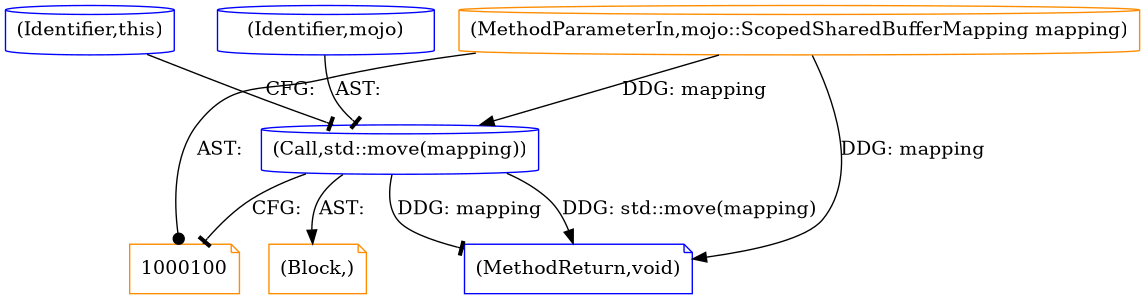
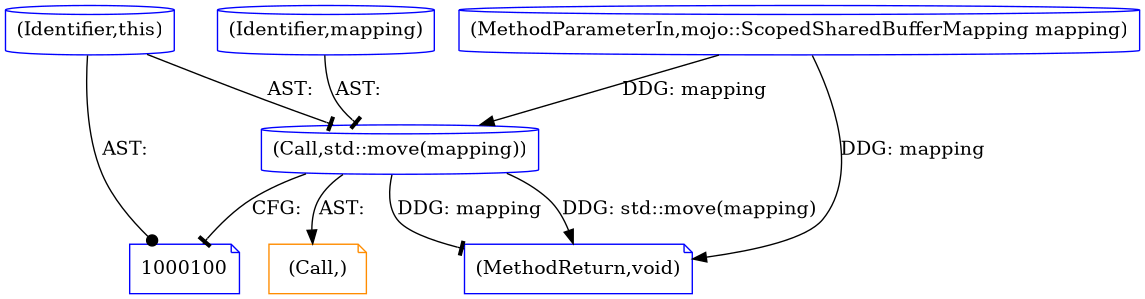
(326, 30) -> (326, 30)
(799, 30) -> (799, 30)
(275, 86) -> (95, 154)
(294, 90) -> (294, 90)
(185, 269) -> (185, 269)
(318, 269) -> (318, 269)
